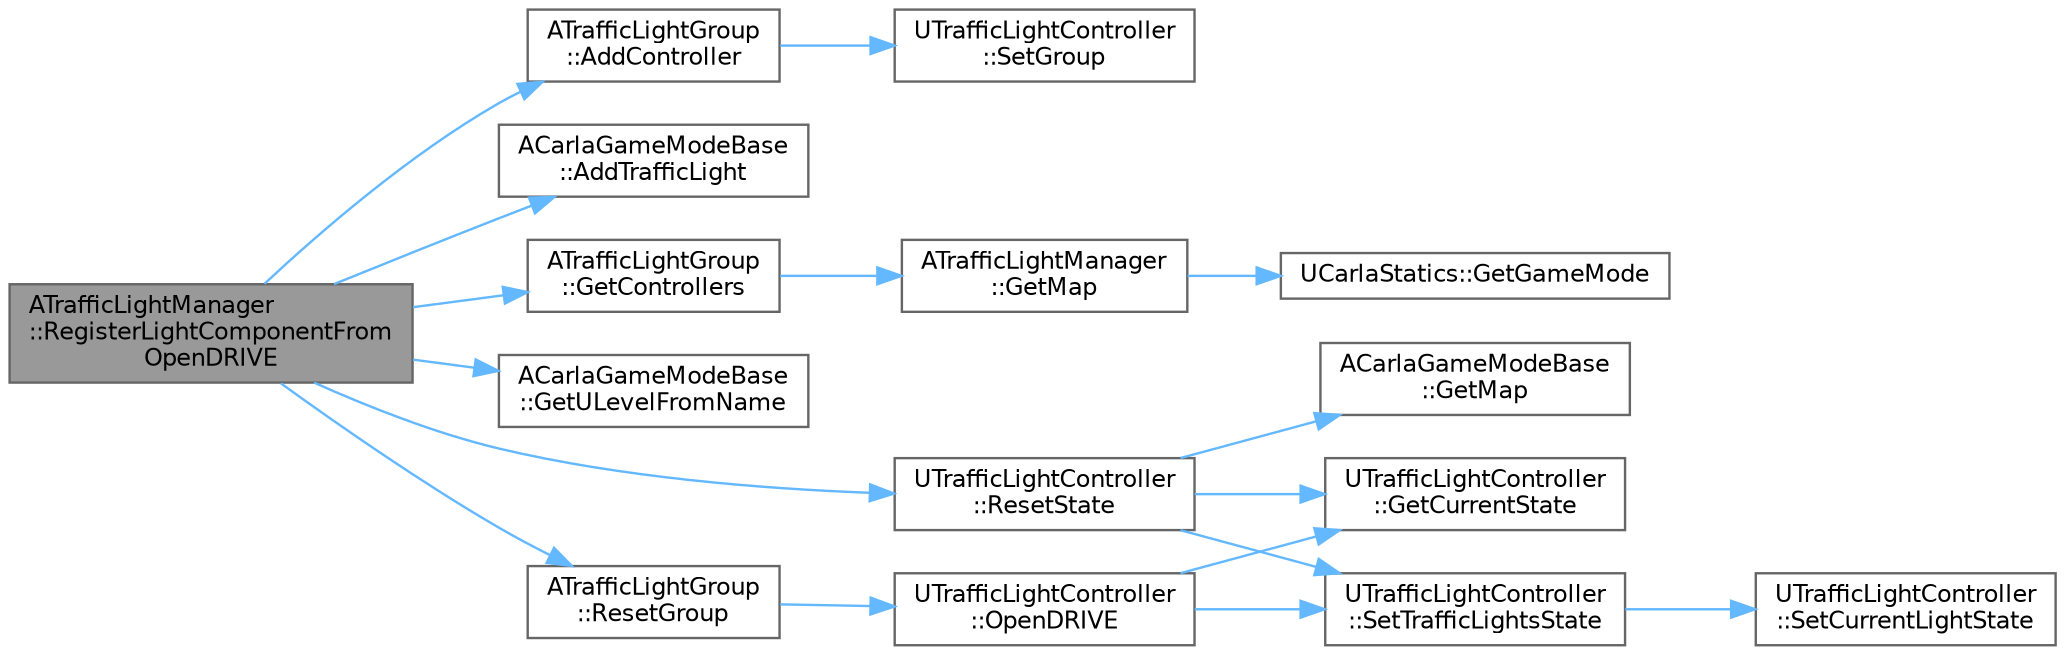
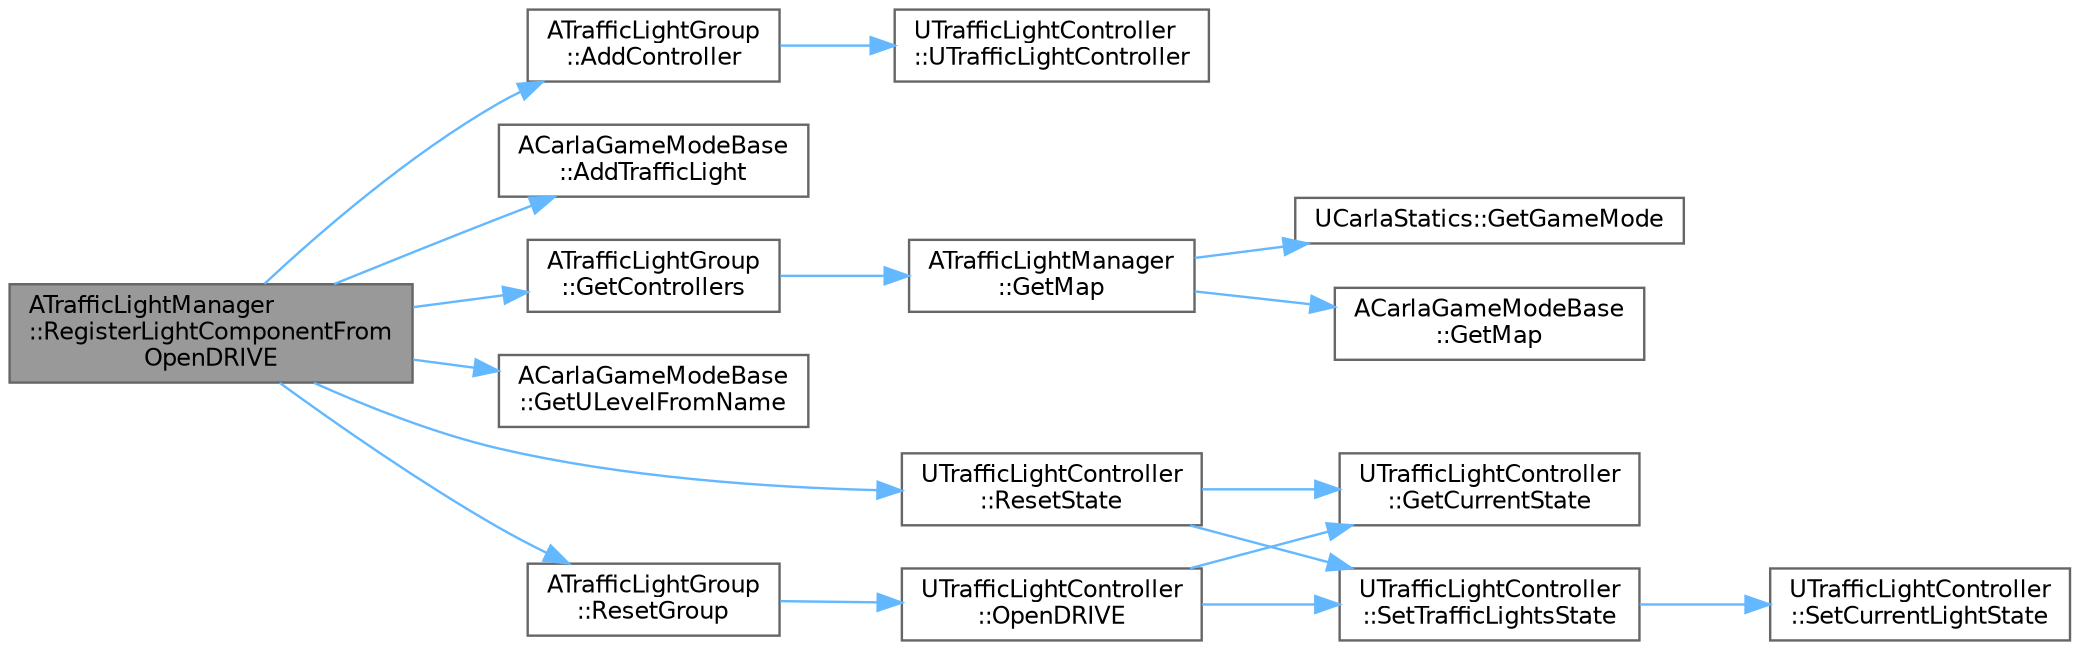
(1045, 46) -> (1052, 46)
(1248, 440) -> (1252, 298)
